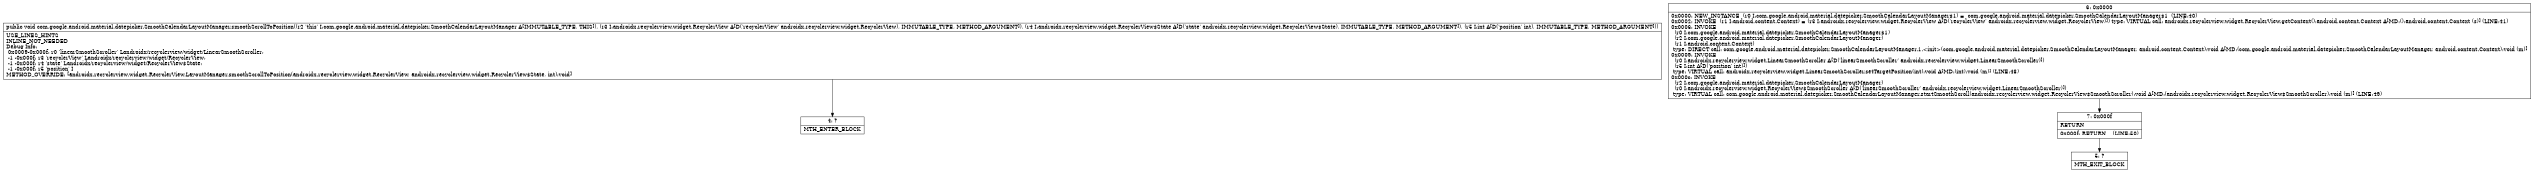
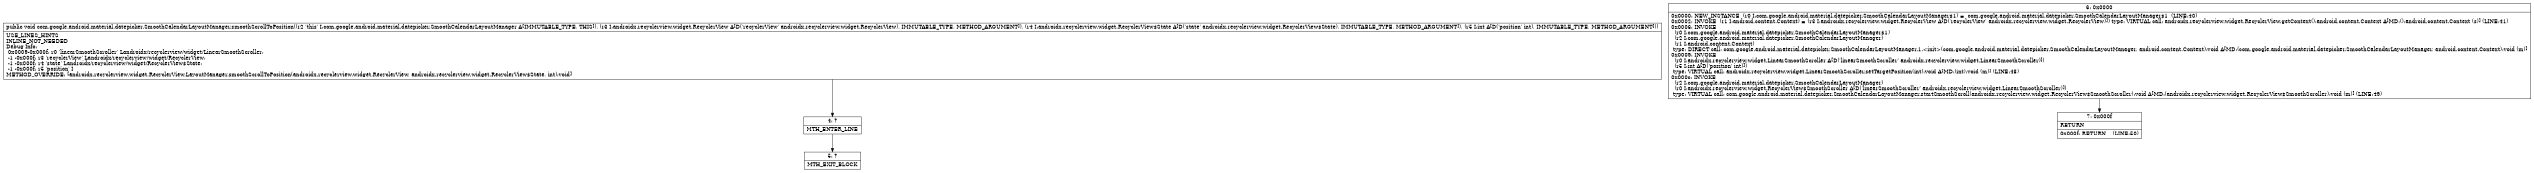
(832, 130) -> (832, 130)
(2100, 143) -> (832, 141)
